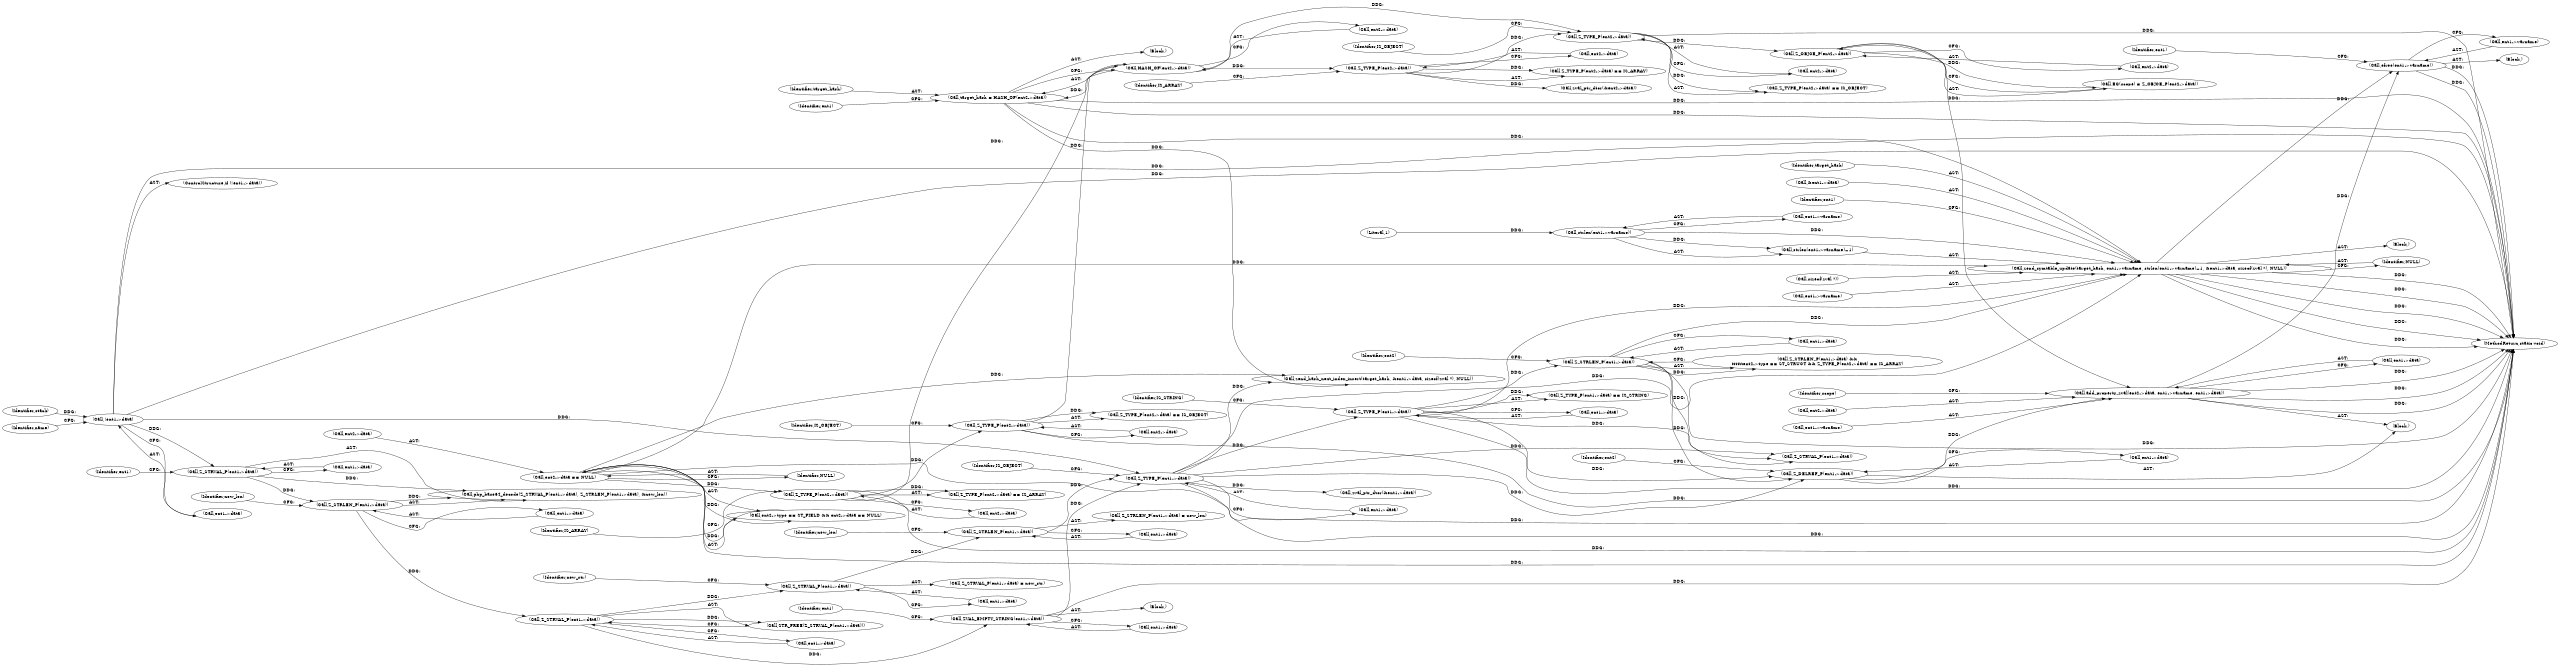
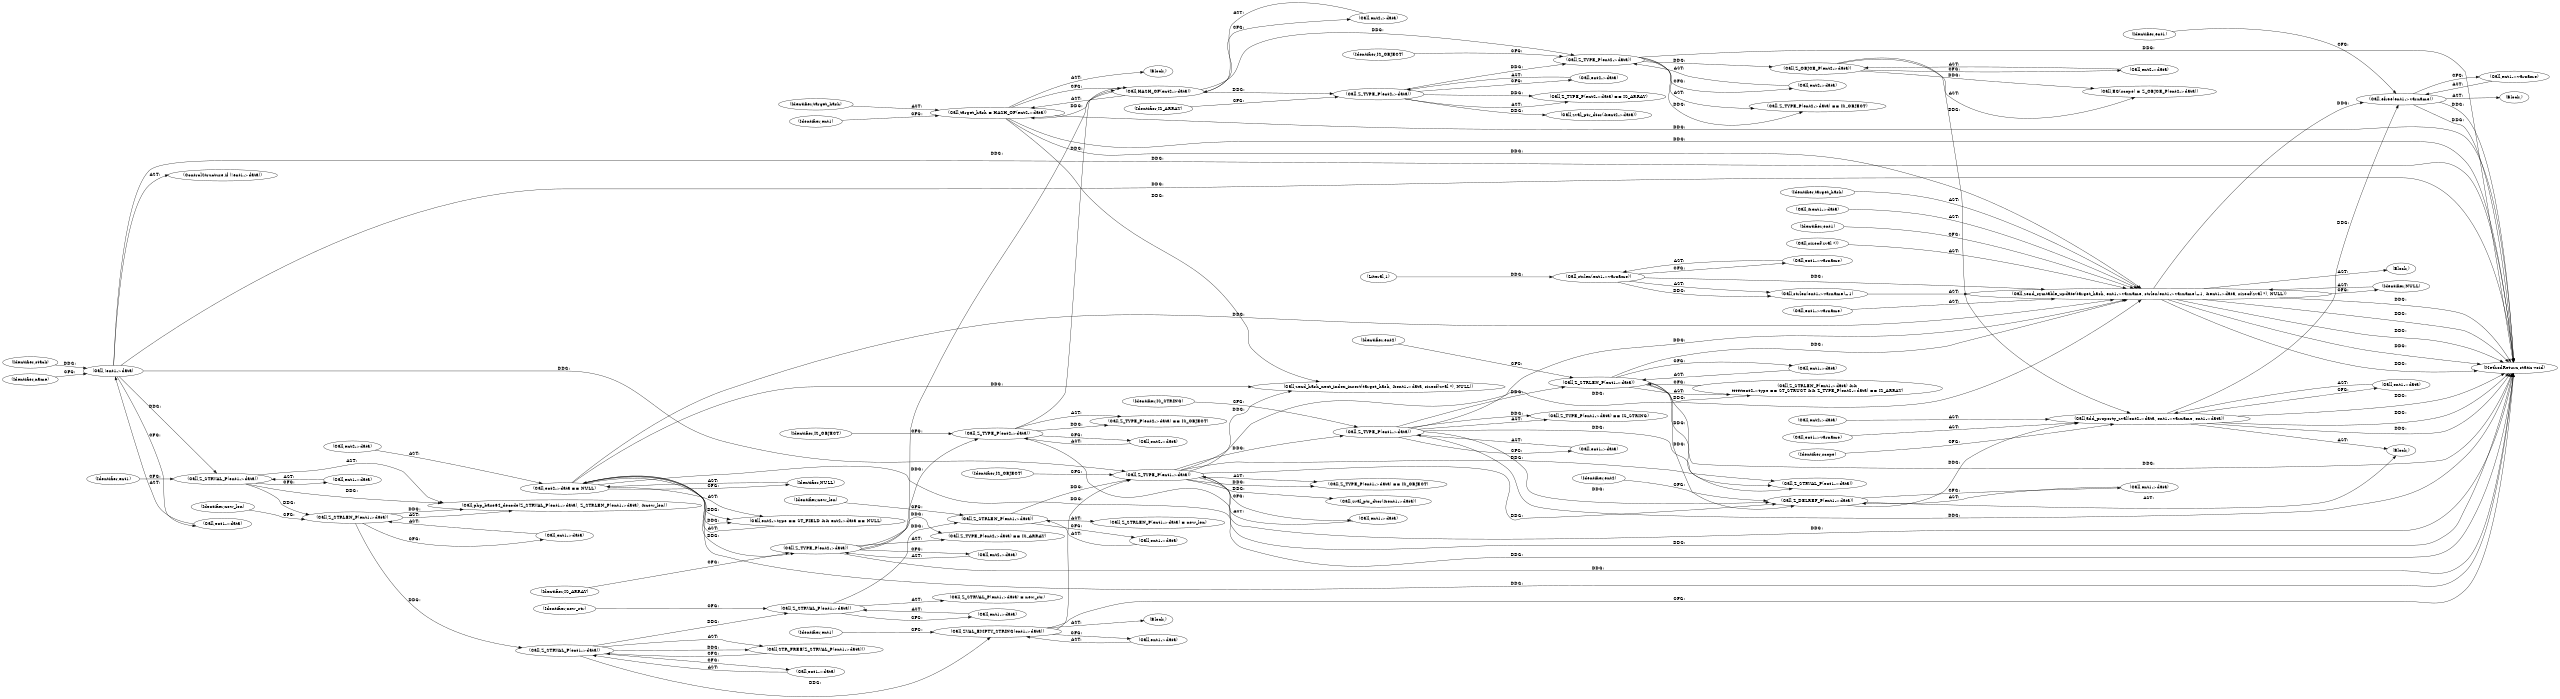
(1966, 86) -> none
none -> (1378, 484)
(1680, 582) -> (1680, 599)
